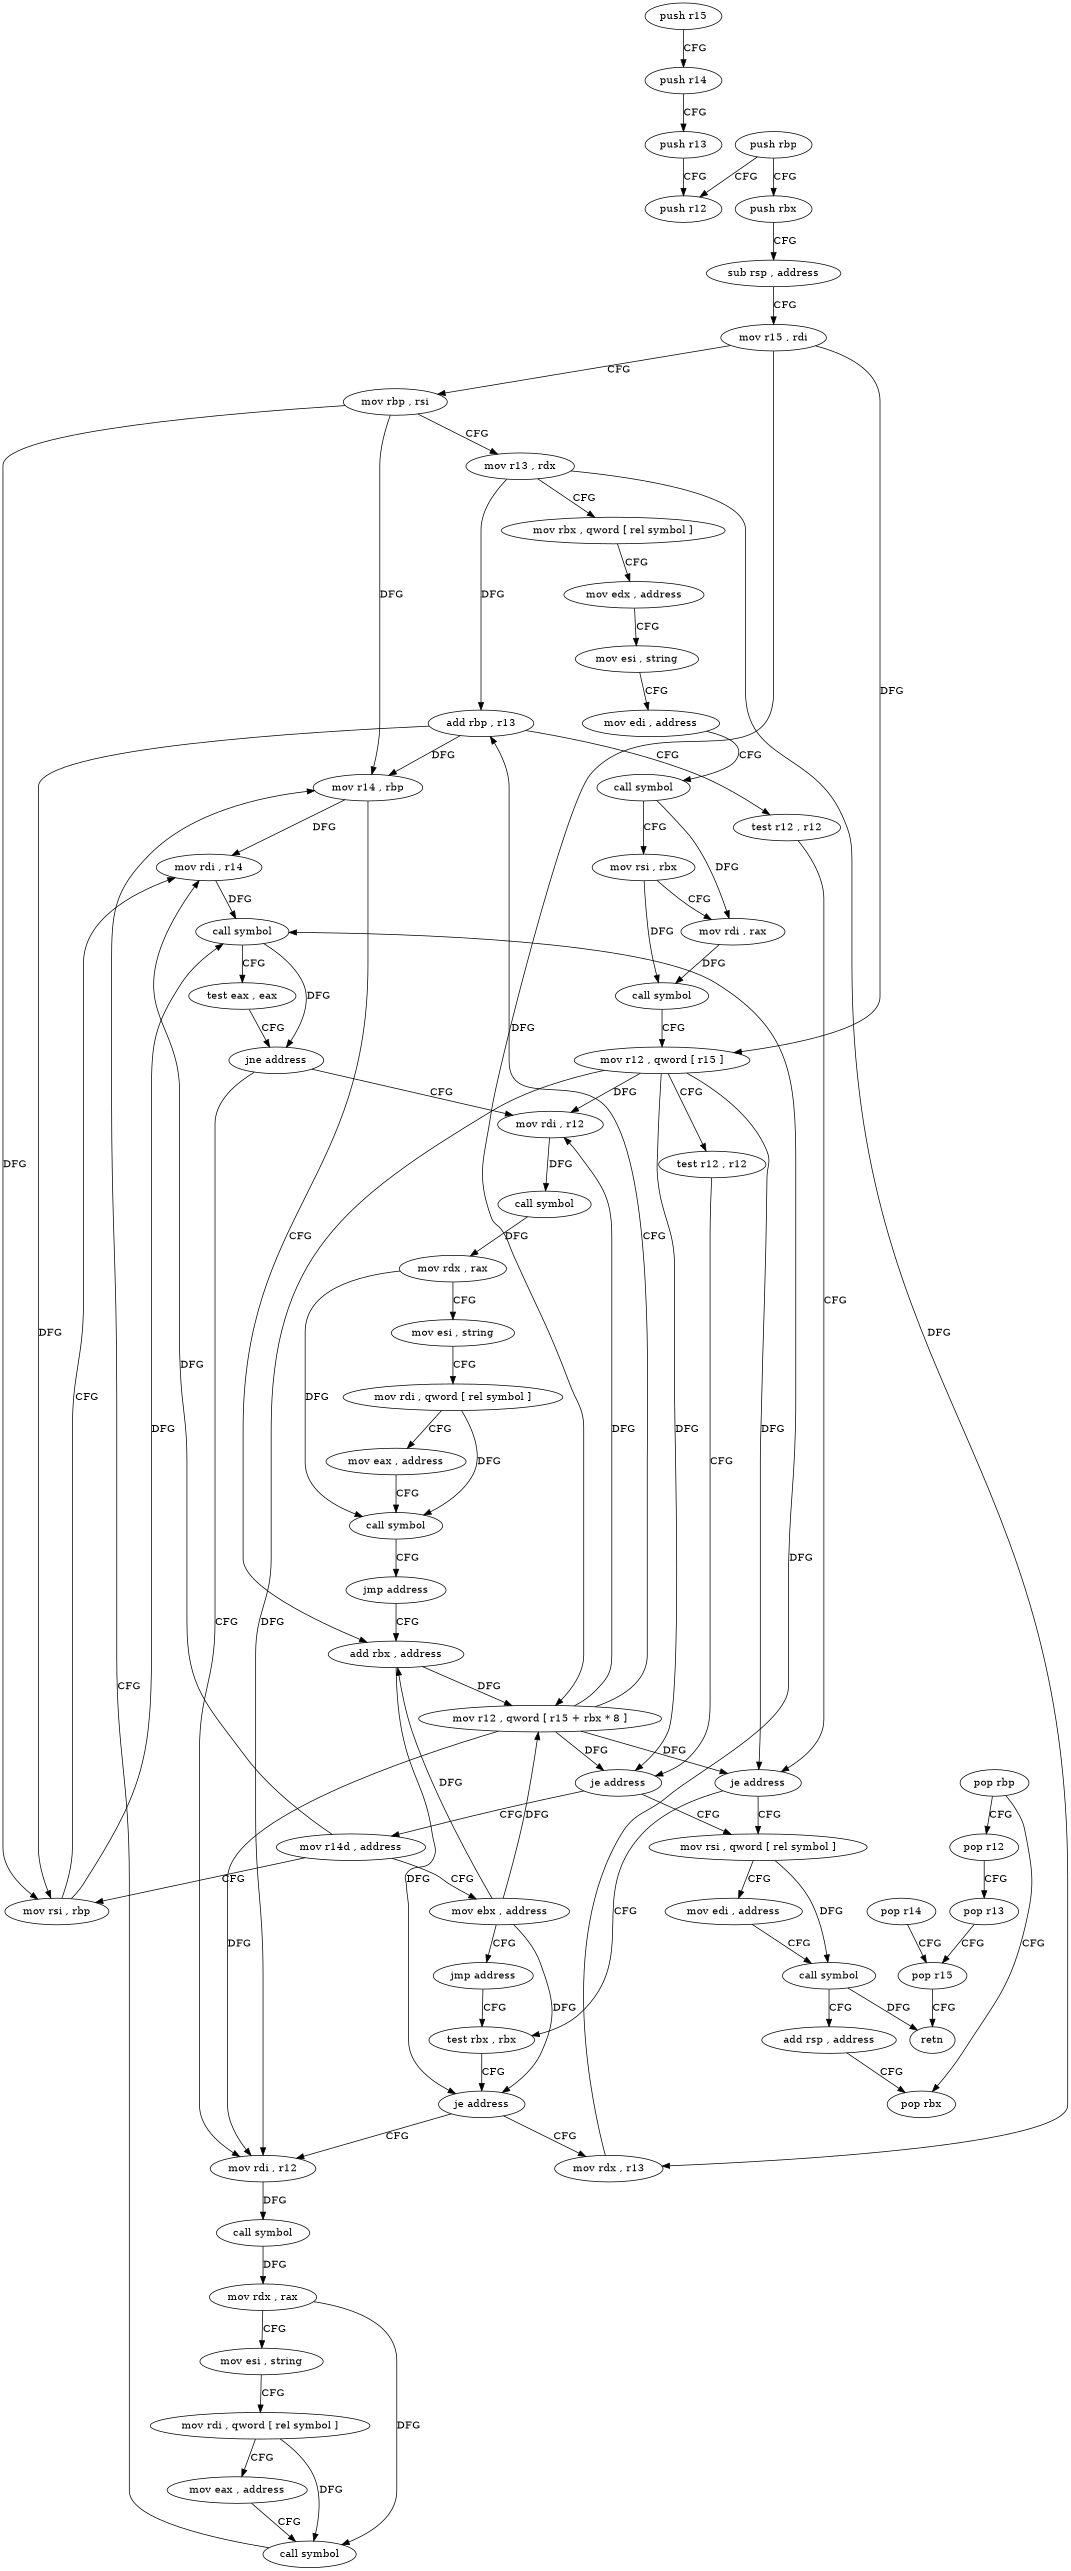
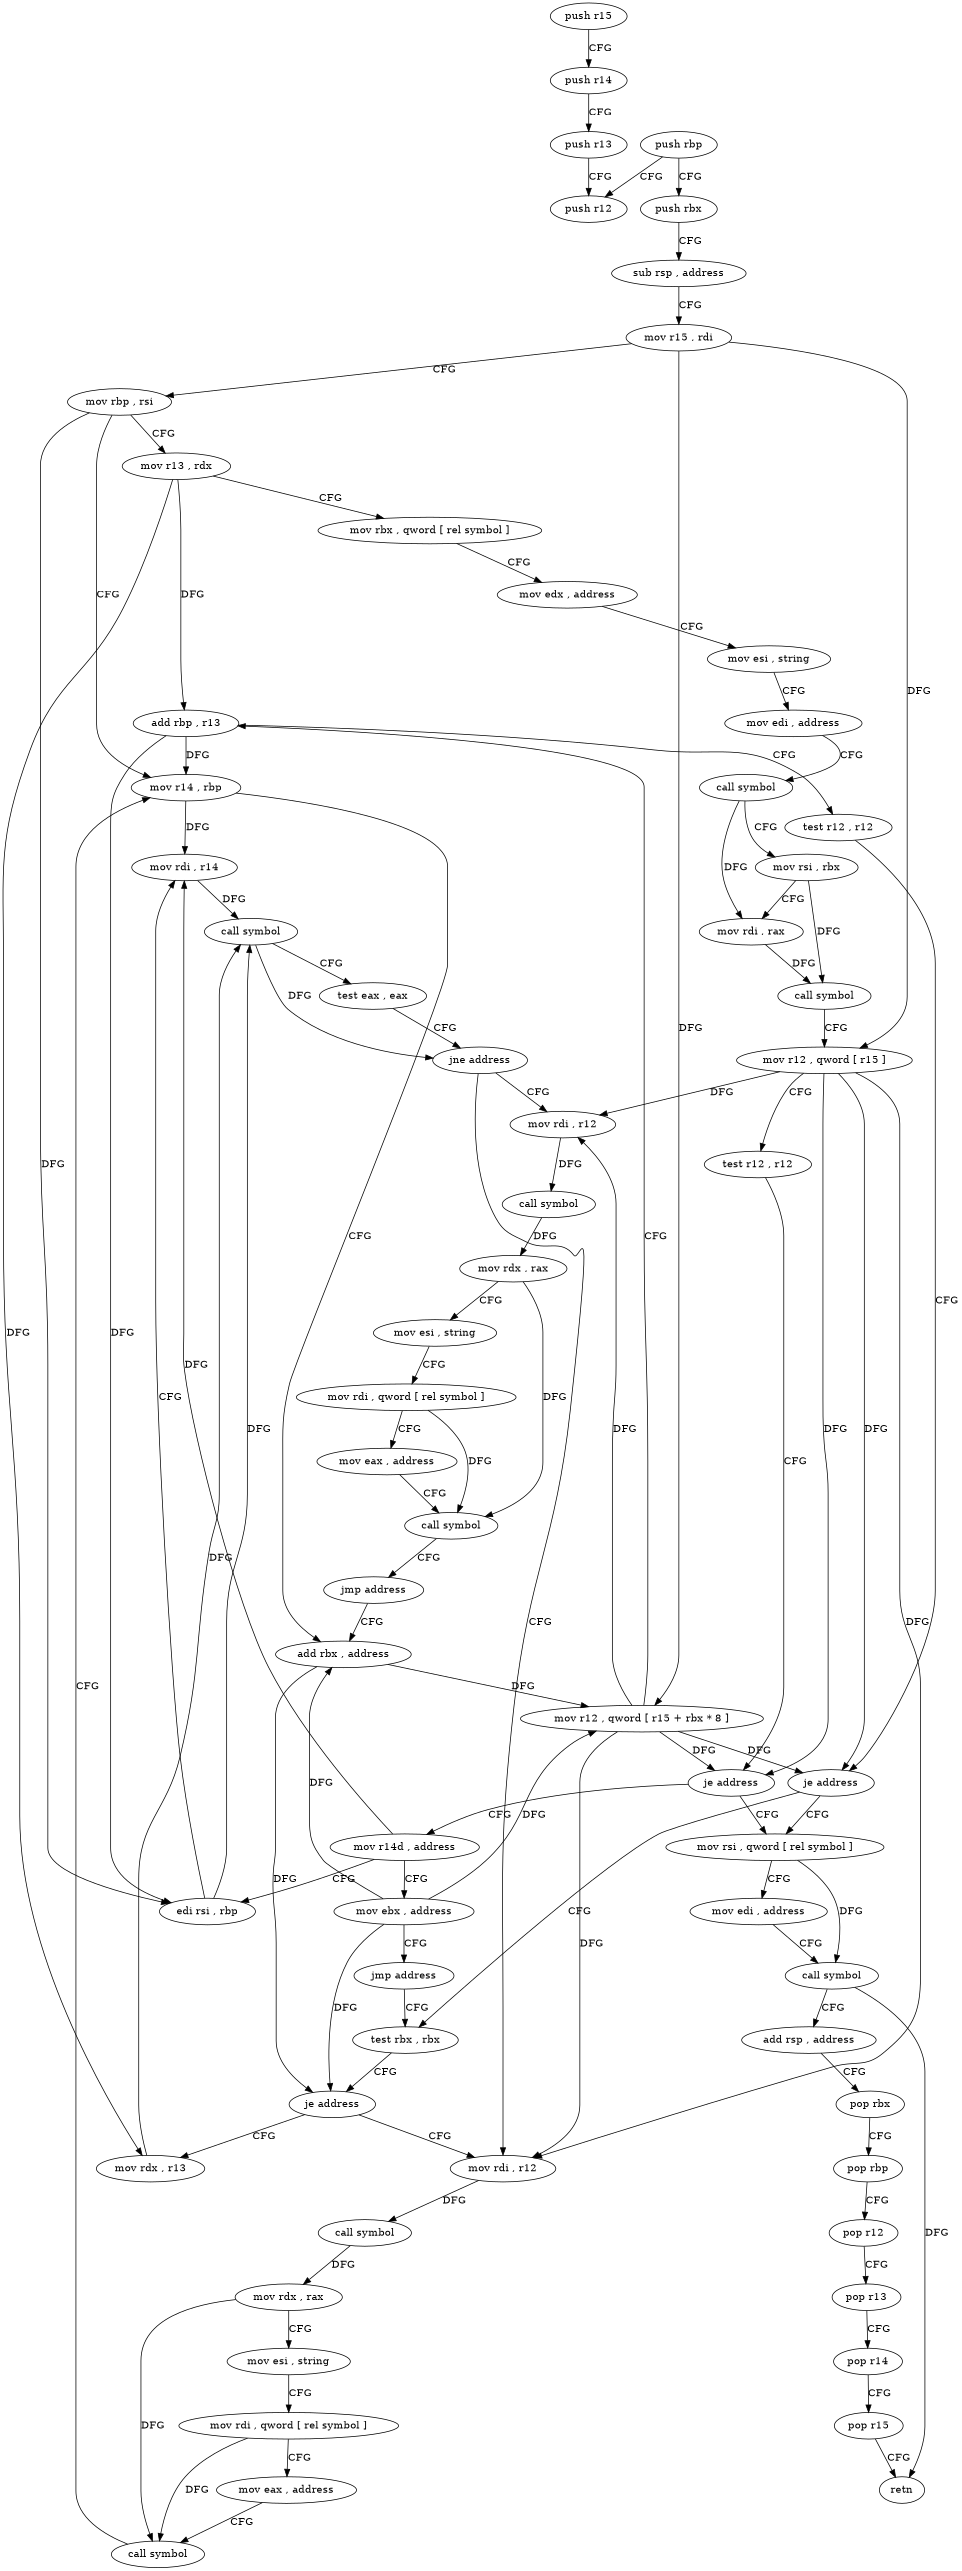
(392, 595) -> (108, 595)
(57, 1912) -> (207, 1912)
(961, 1941) -> (867, 2326)
(1019, 1949) -> (869, 2133)
